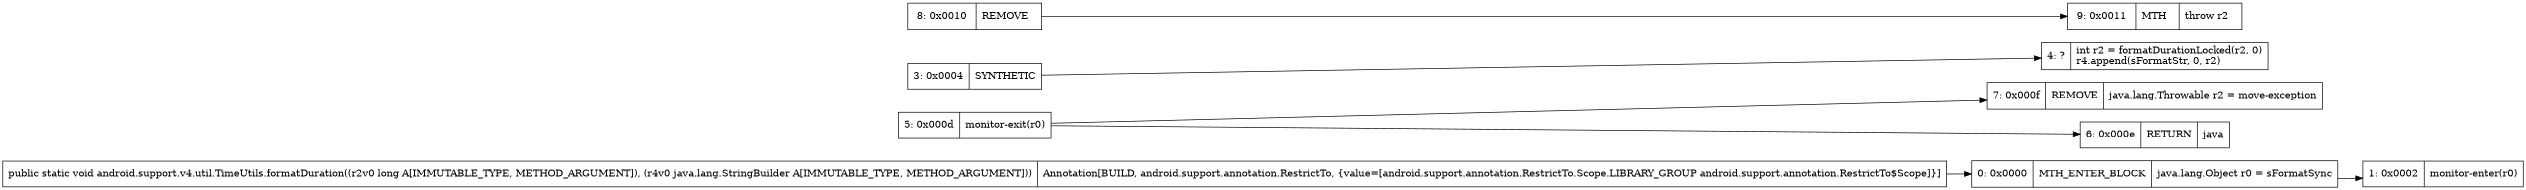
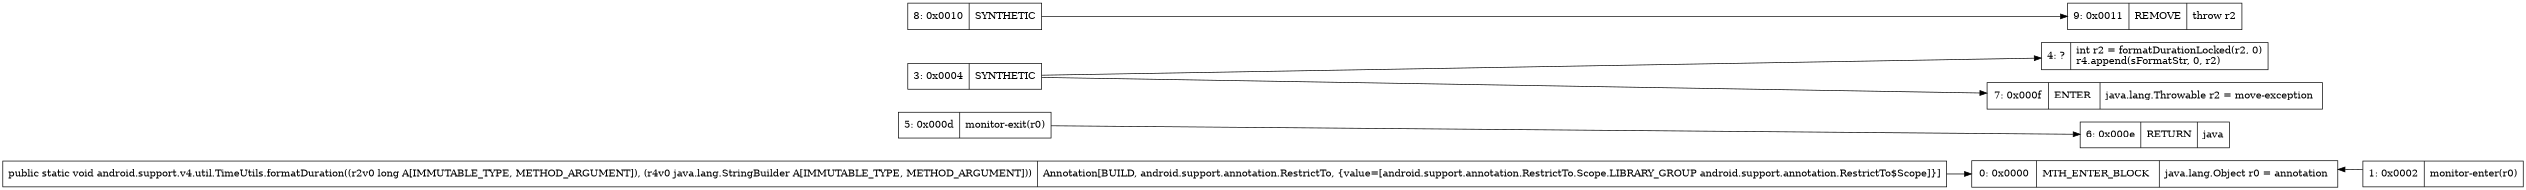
(1005, 16) -> (1005, 16)
(2154, 16) -> (2158, 16)
(2075, 96) -> (2072, 96)
(1515, 112) -> (1511, 85)
(2245, 174) -> (2246, 174)
(2347, 178) -> (2354, 170)
